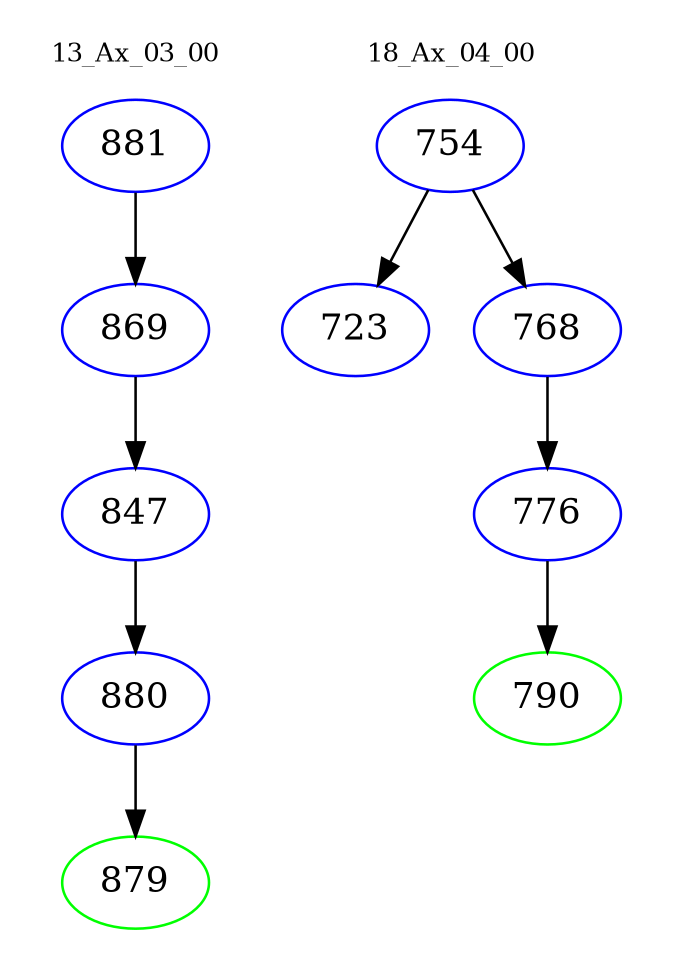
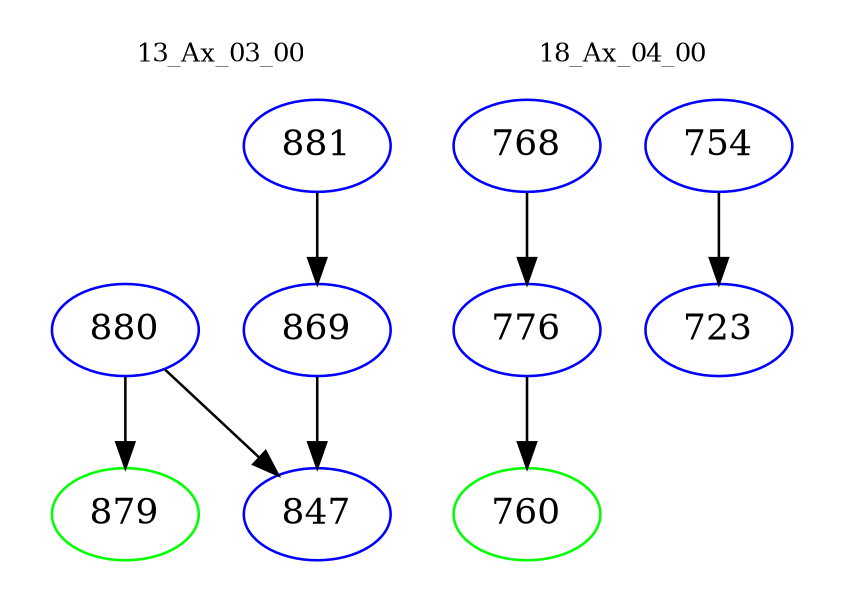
(493, 226) -> none
(136, 594) -> (212, 414)
(547, 698) -> (527, 514)
